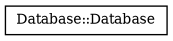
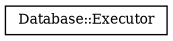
(86, 20) -> (86, 20)
